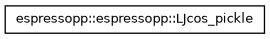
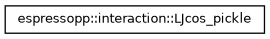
(135, 20) -> (135, 20)
